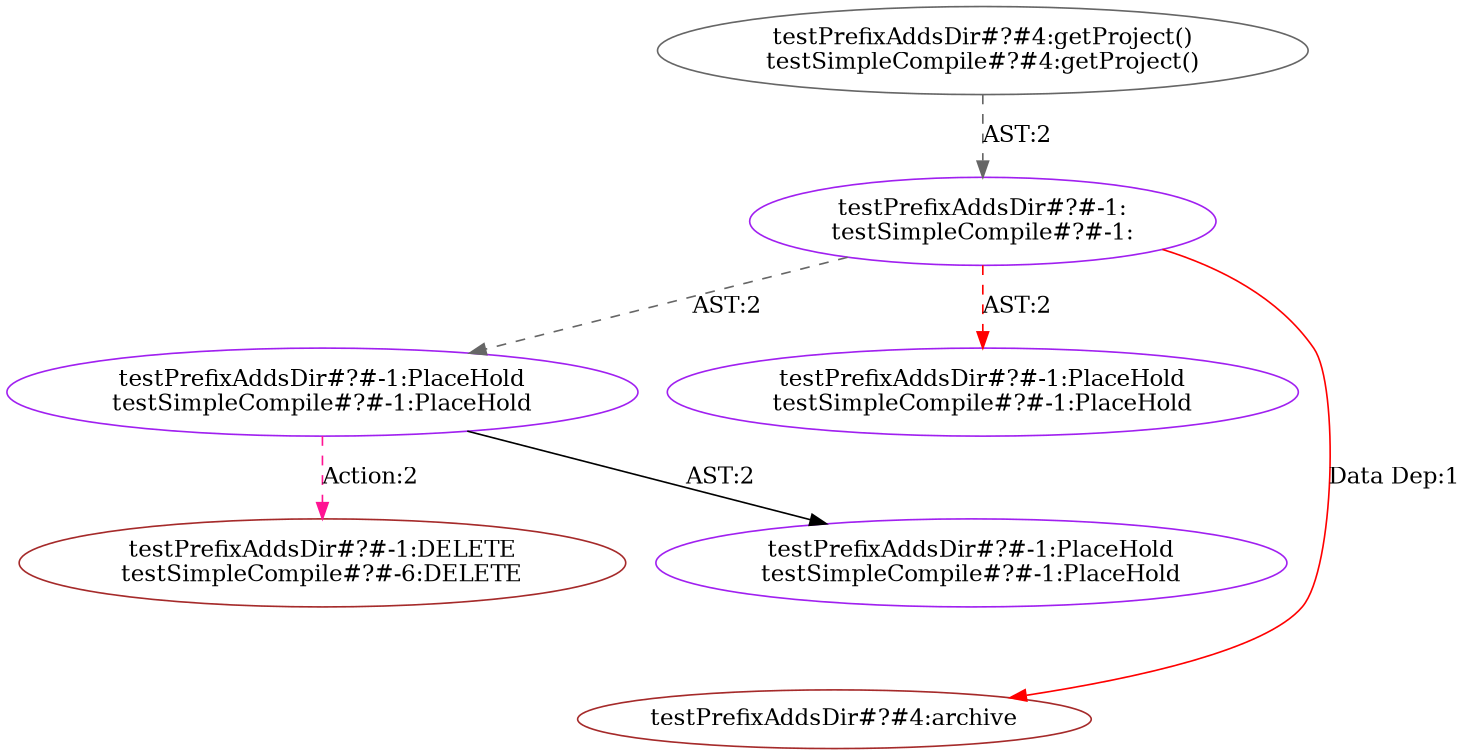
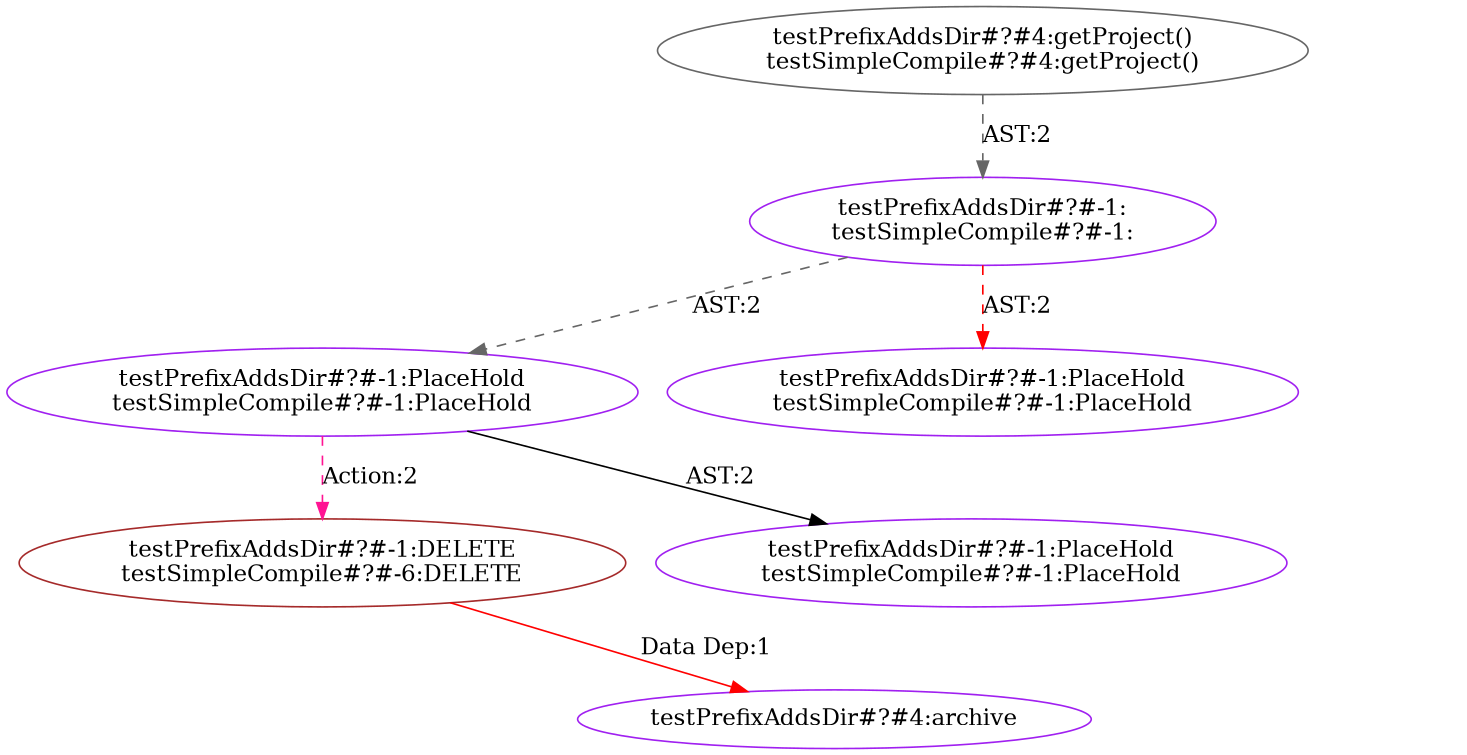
(1325, 533) -> (591, 645)
(834, 719) -> (834, 719)
